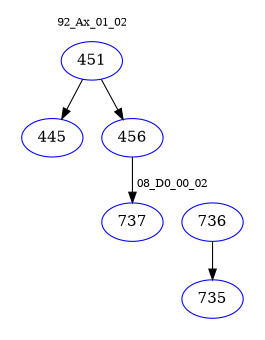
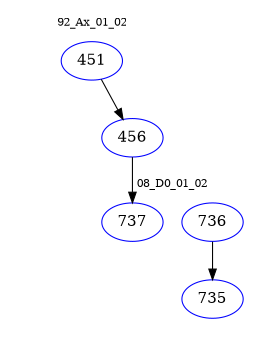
(52, 138) -> none
(172, 184) -> (172, 184)
